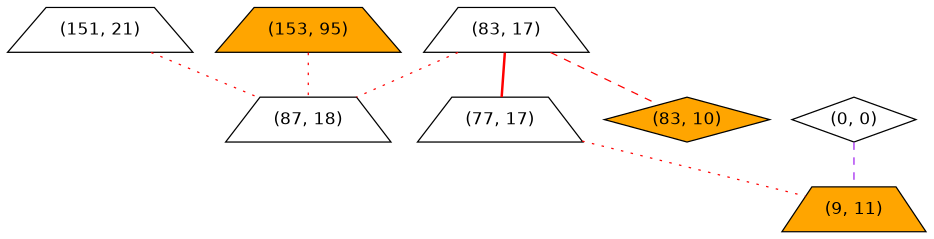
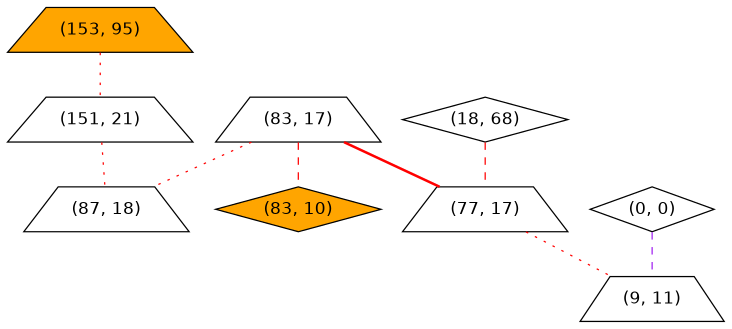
(308, 75) -> (100, 75)
none -> (485, 120)
(854, 209) -> (652, 299)
